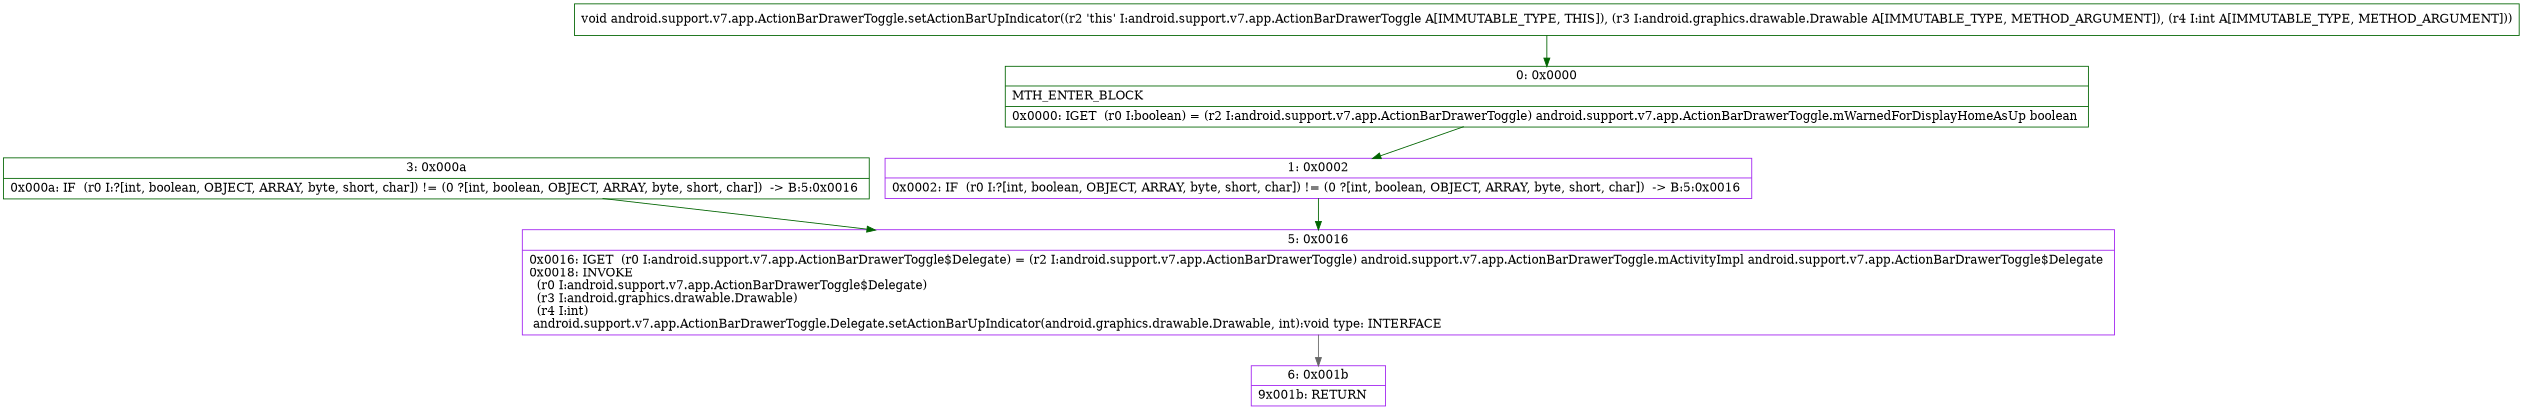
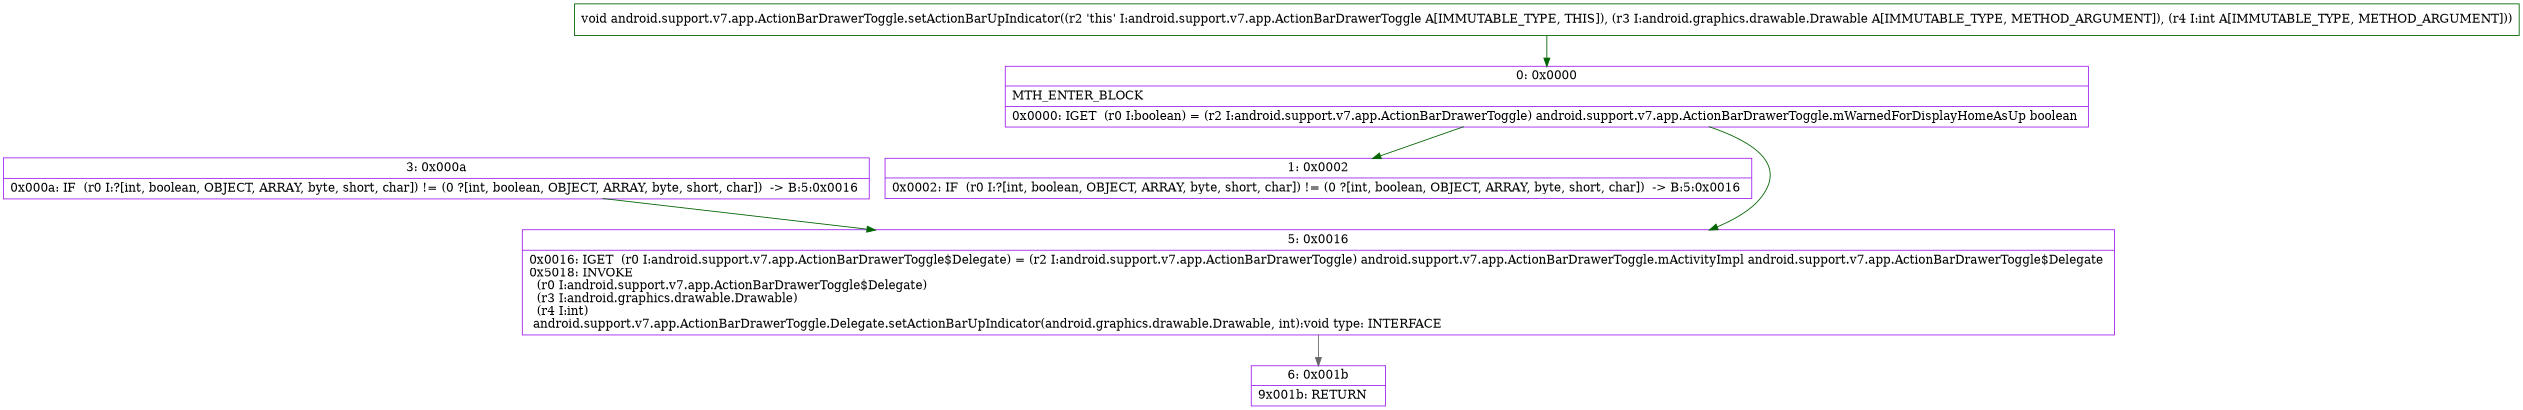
(1547, 97) -> (1547, 97)
(436, 178) -> (436, 178)
(1318, 210) -> (1770, 173)
(585, 273) -> (585, 273)
